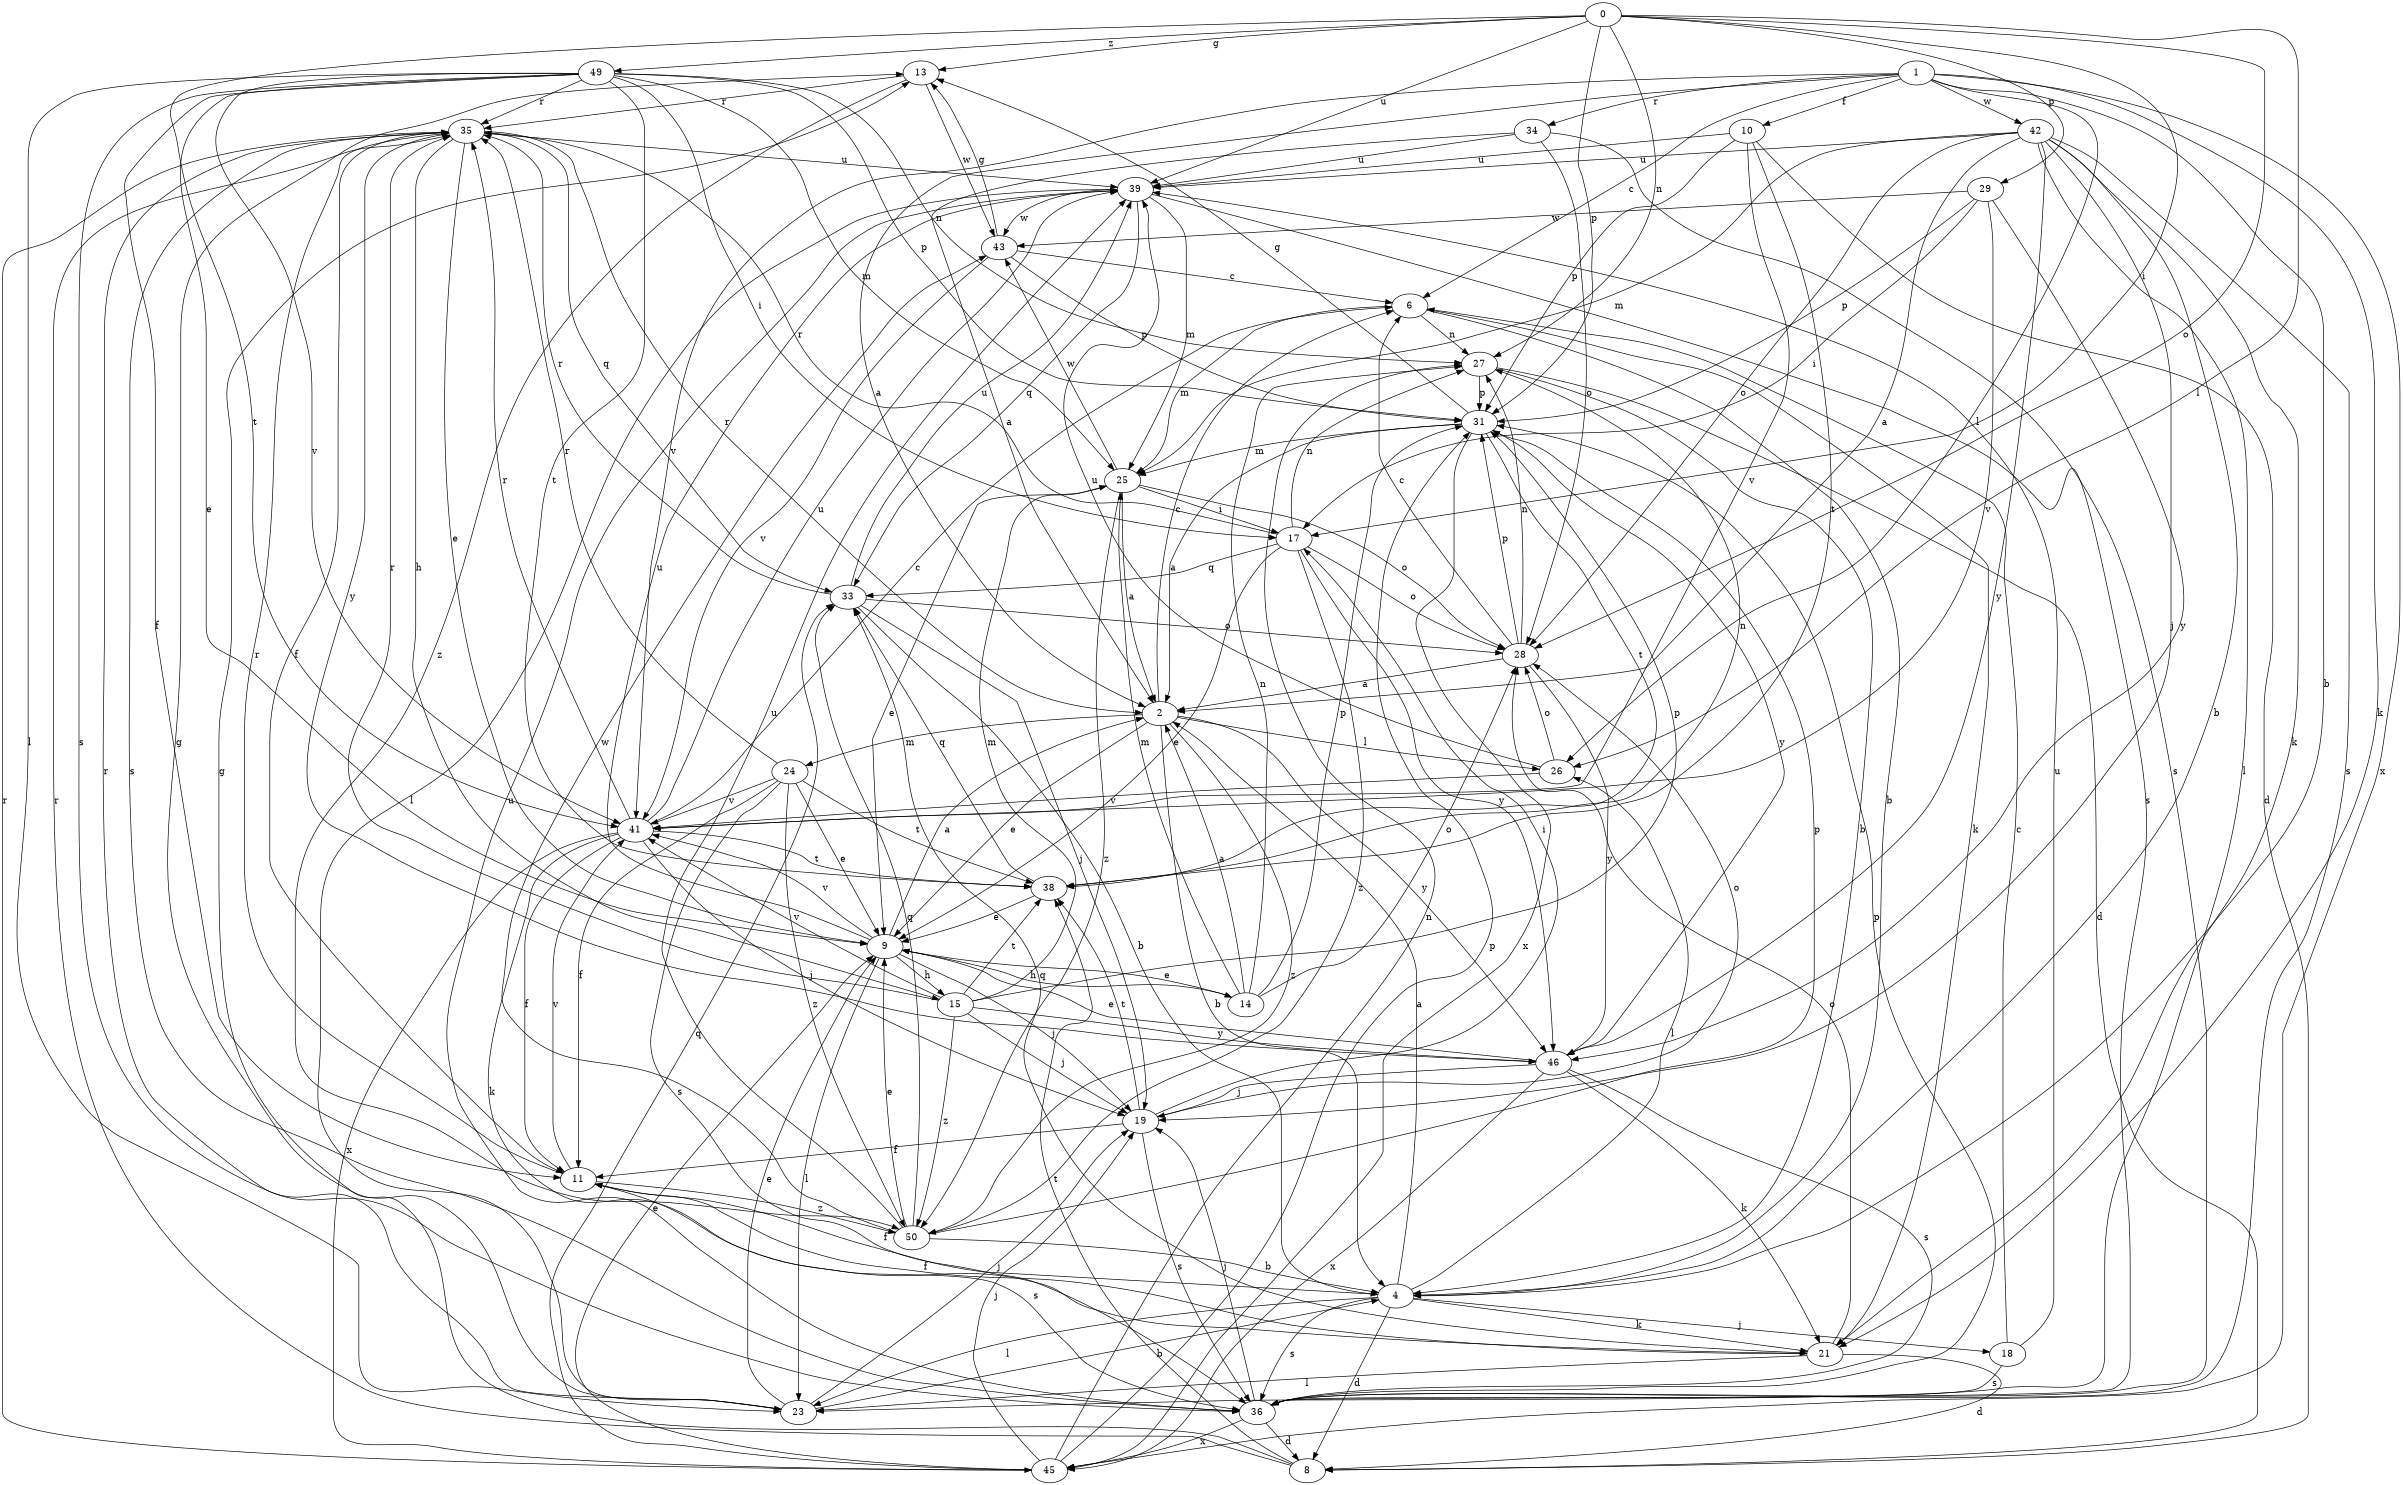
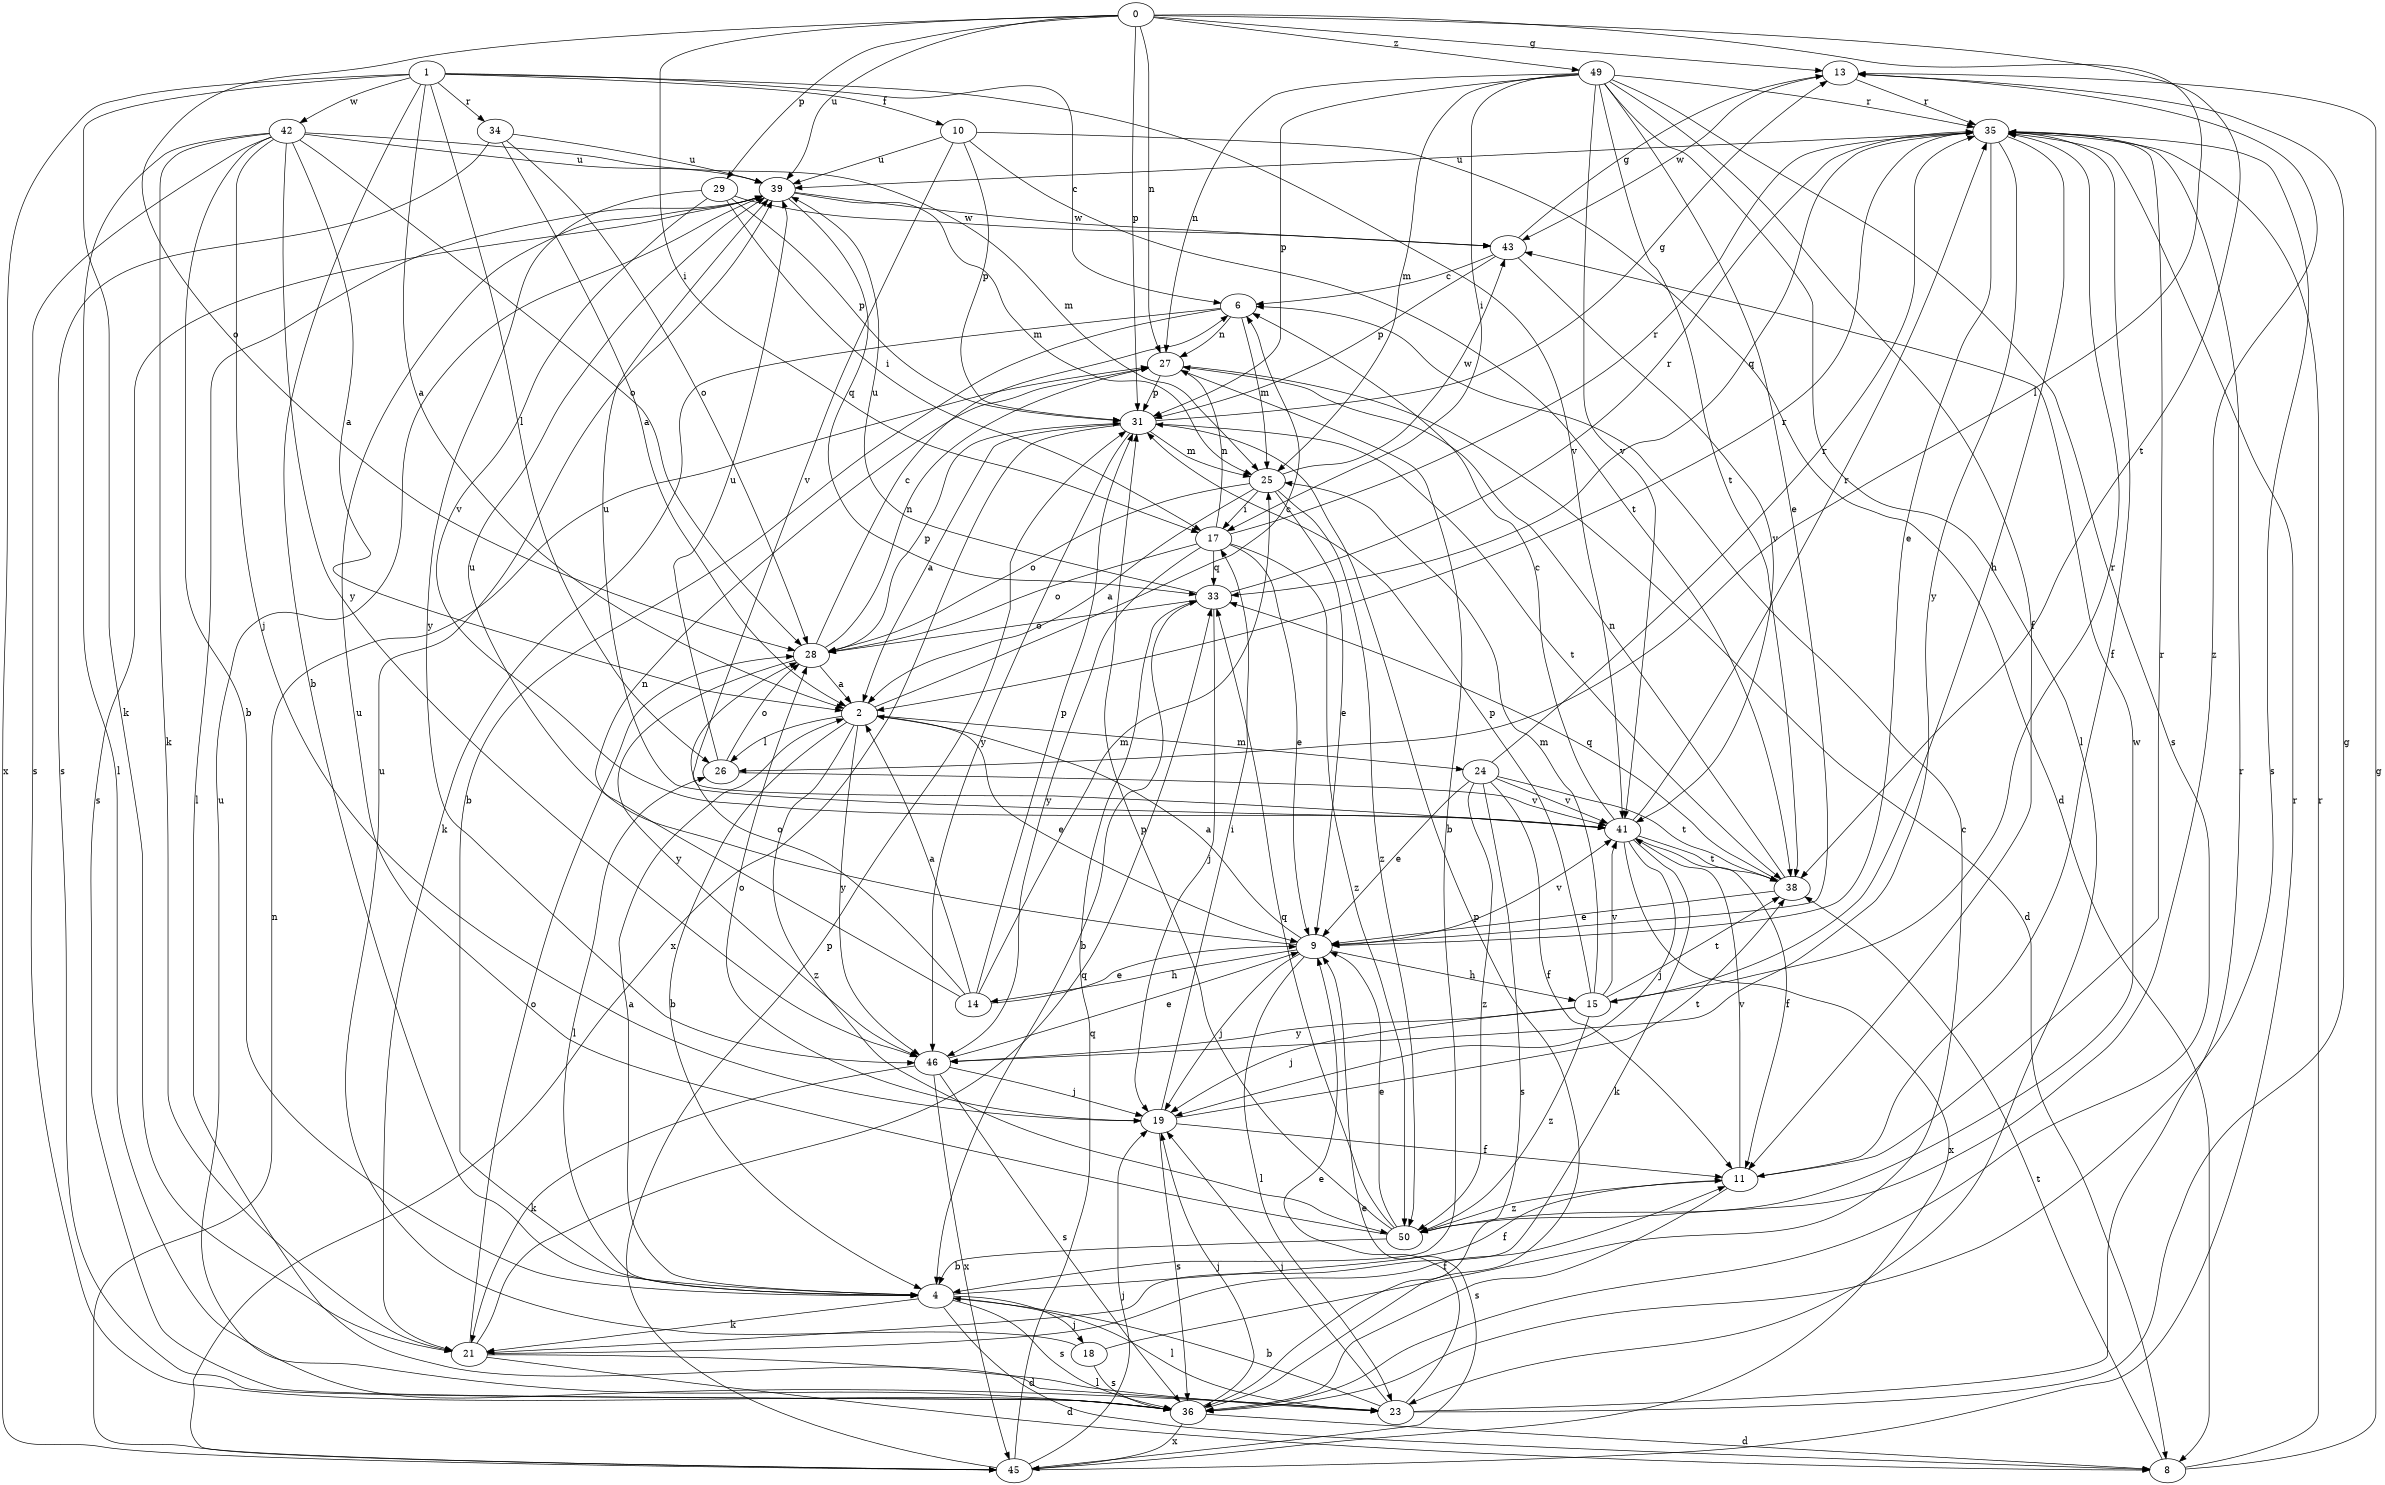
(405, 61) -> (2142, 76)
